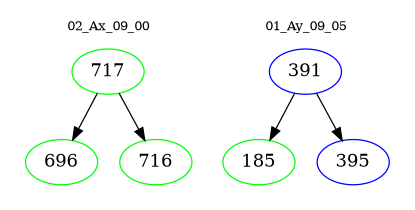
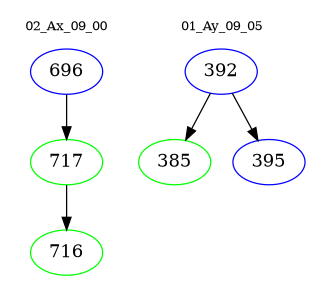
(305, 72) -> (221, 72)
(88, 111) -> (67, 111)
(62, 162) -> (67, 72)
(259, 162) -> (175, 162)
